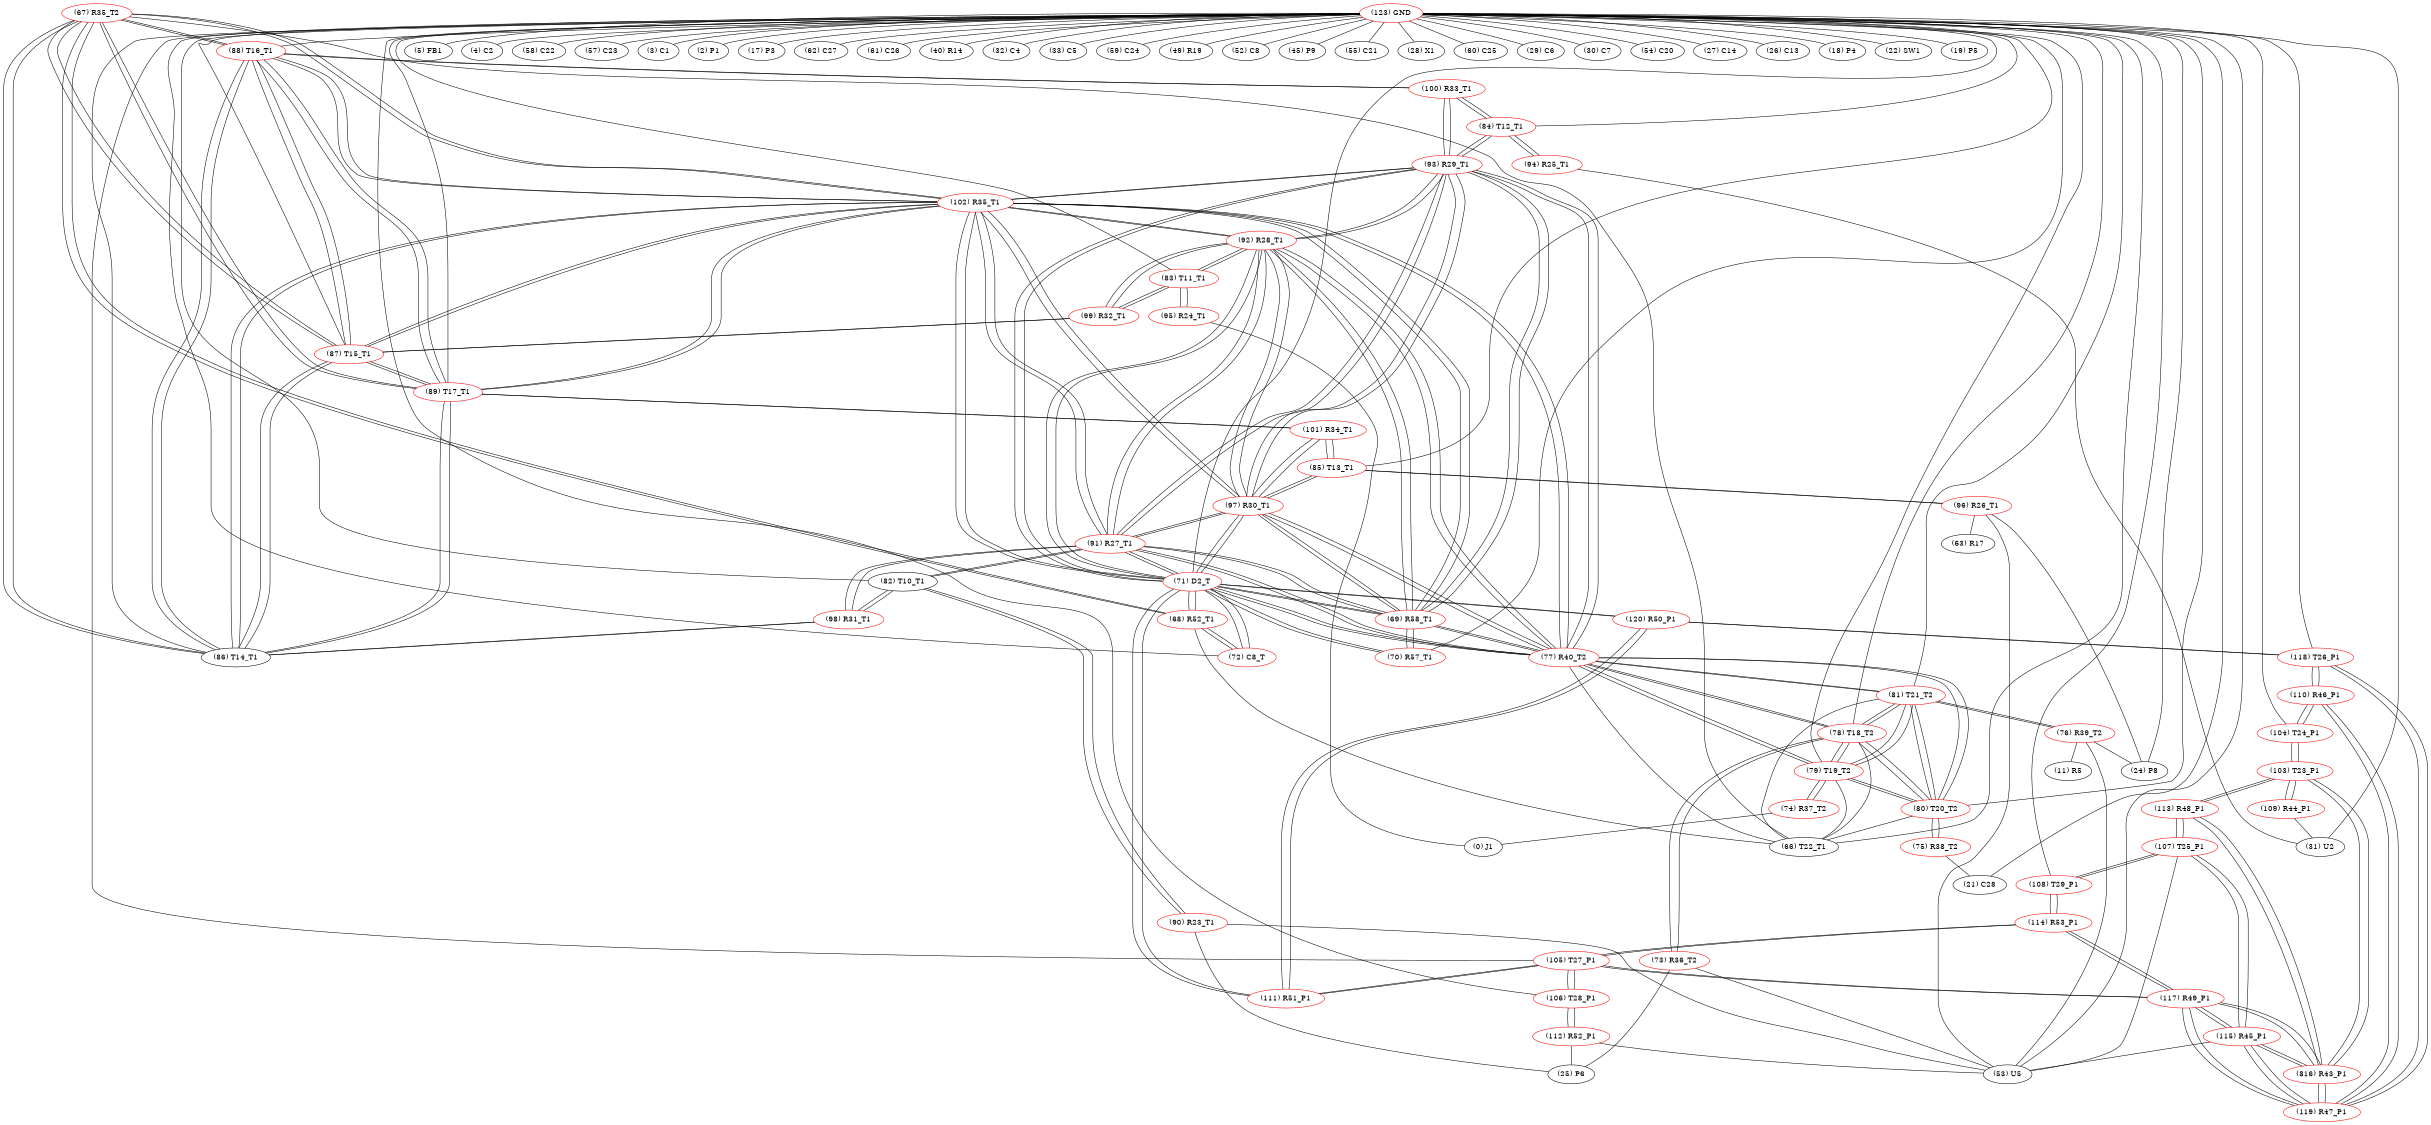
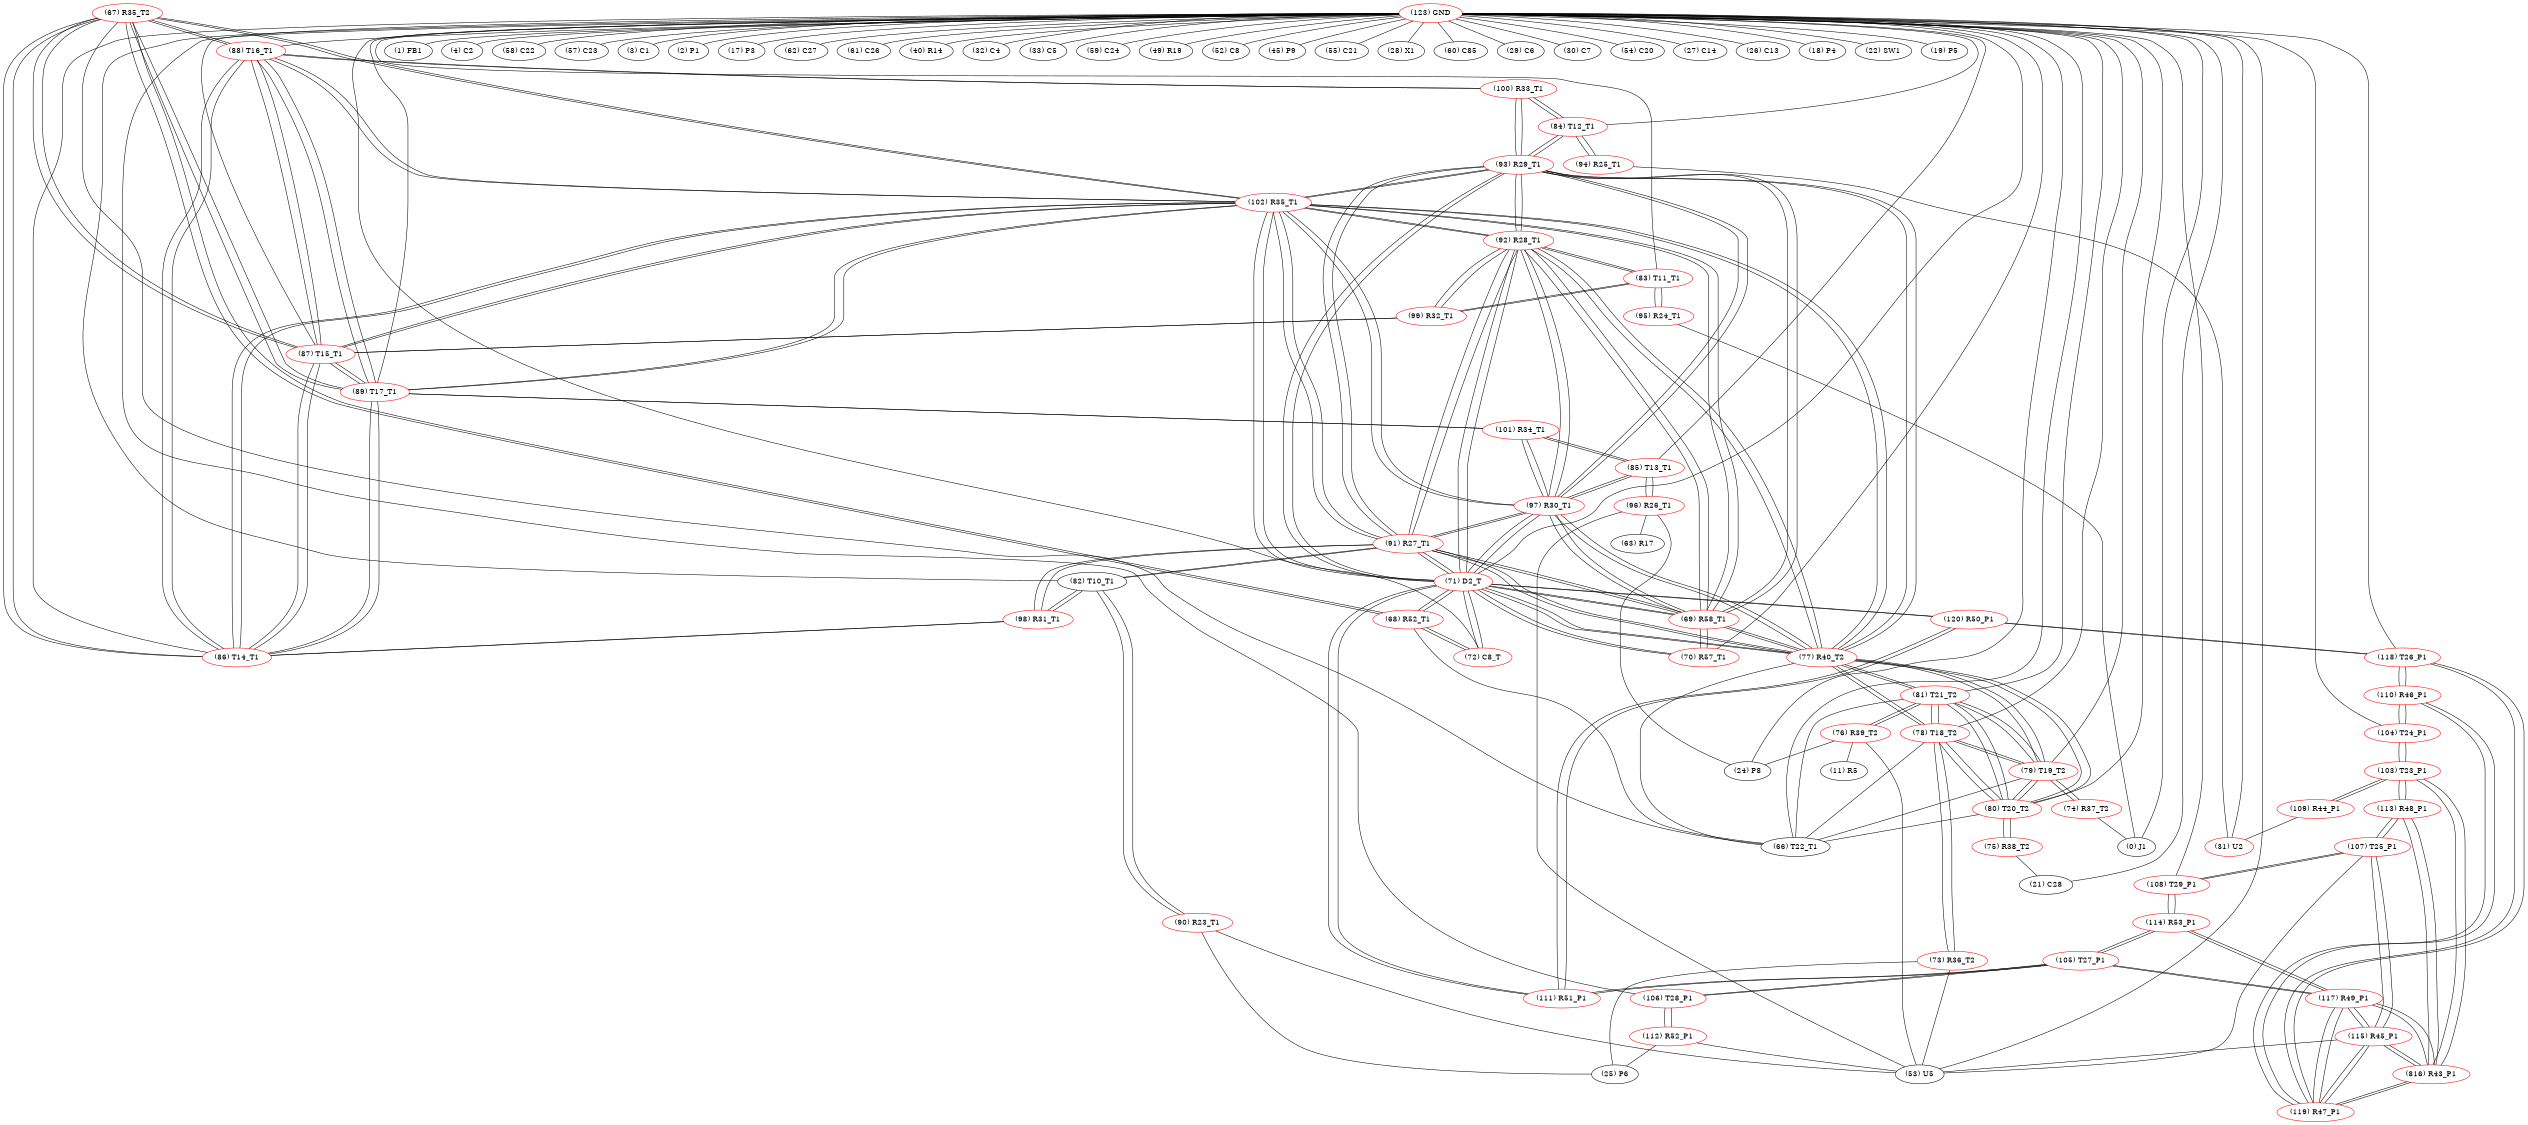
(428, 51) -> (408, 51)
(1481, 51) -> (1461, 51)
(92, 583) -> (2203, 78)
(236, 657) -> (237, 657)
(2320, 847) -> (2229, 847)
